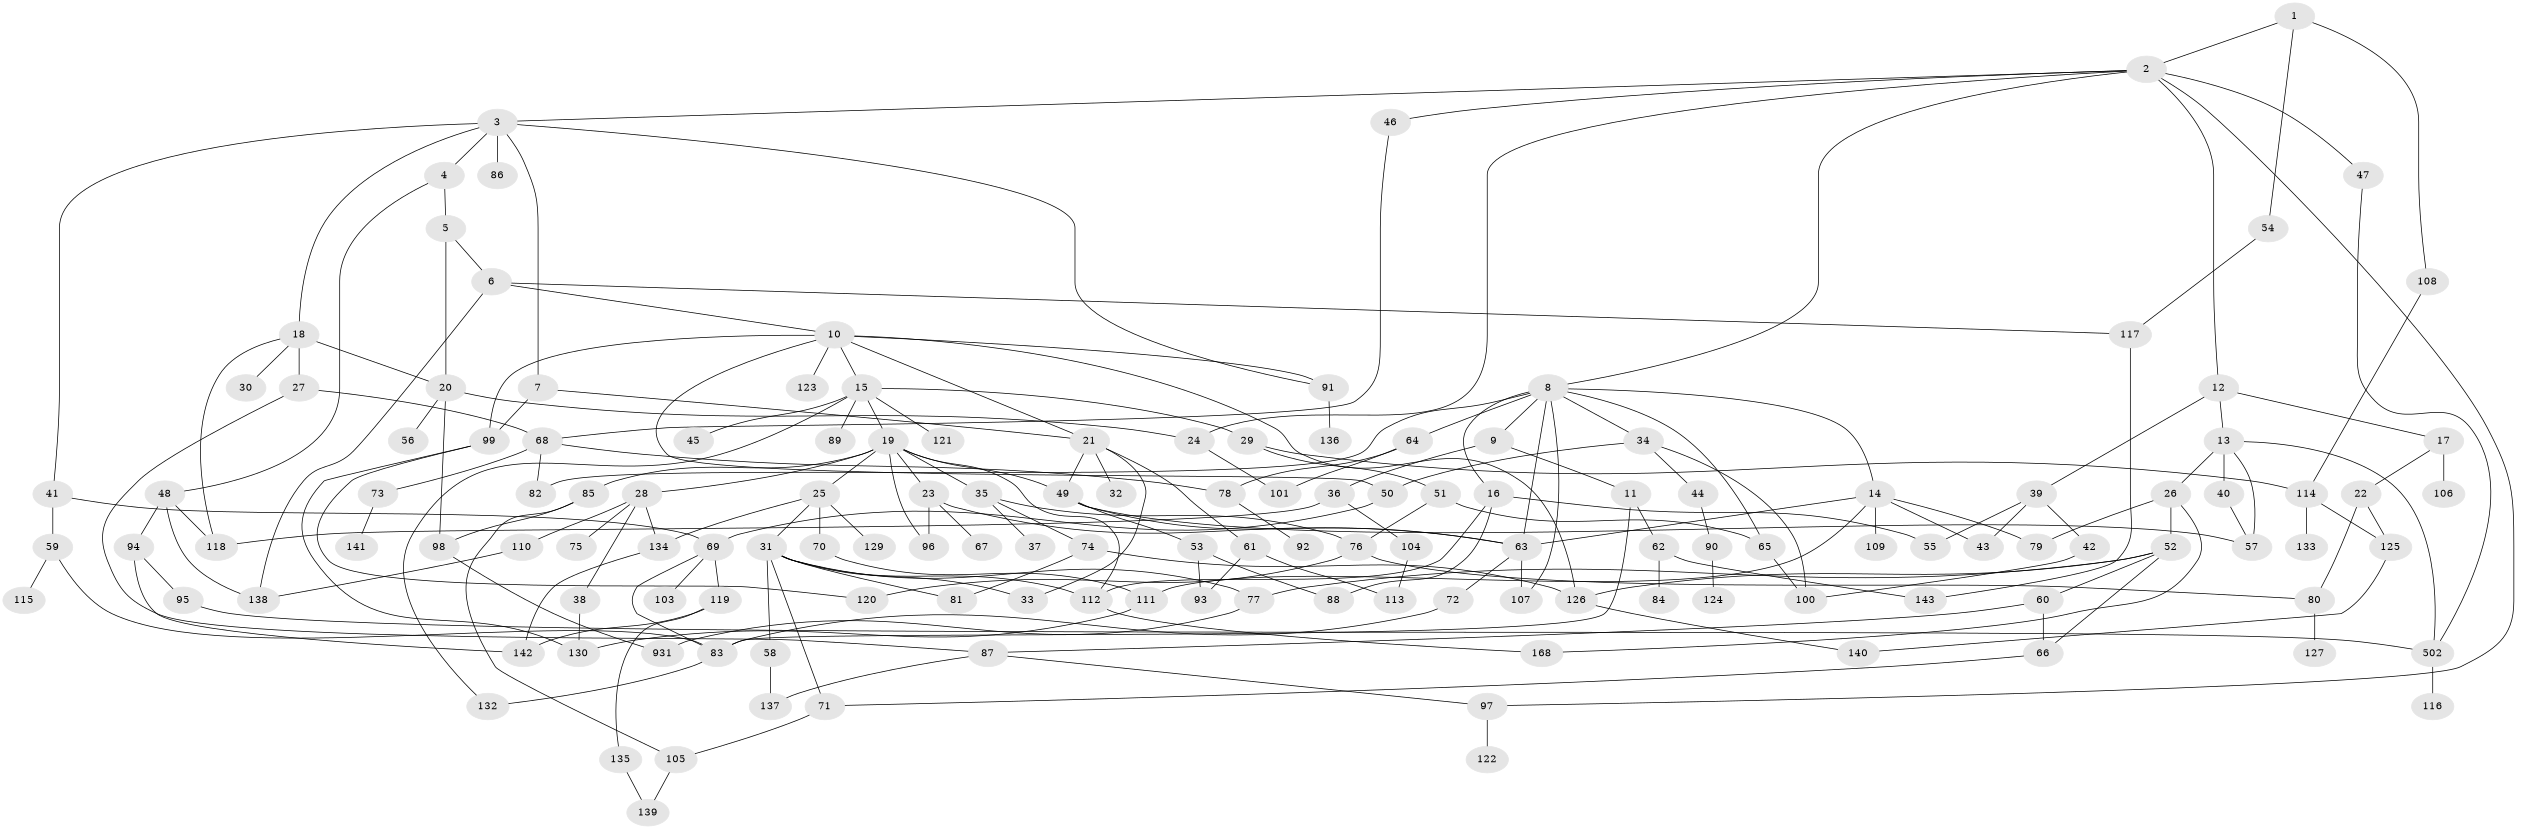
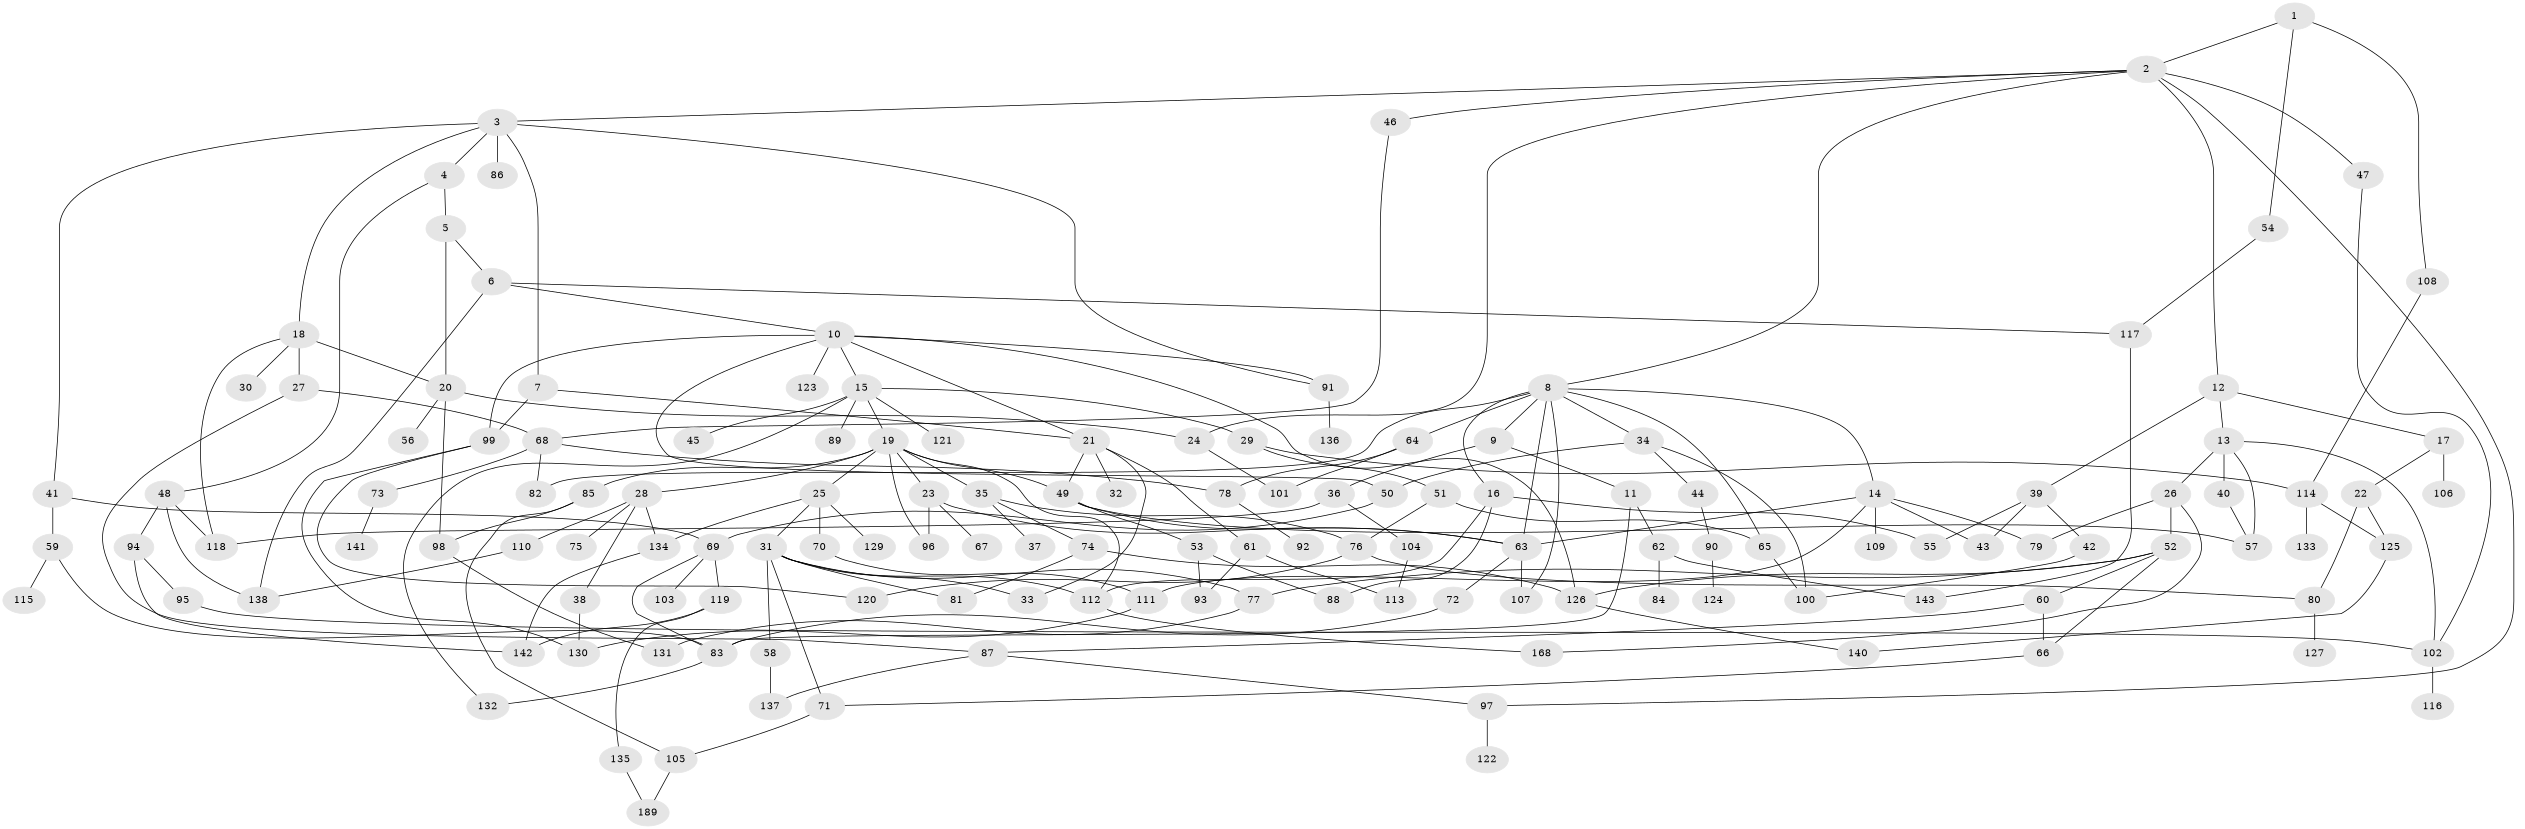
(663, 653) -> (663, 653)
(2433, 653) -> (2433, 653)
(648, 813) -> (648, 813)
